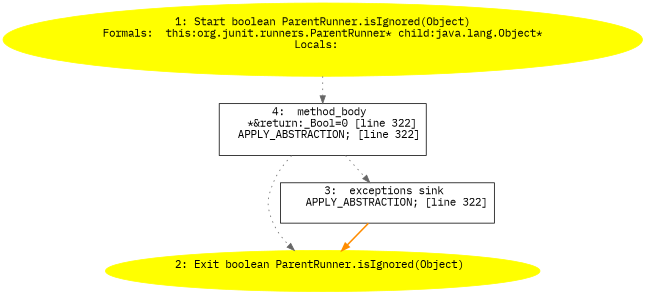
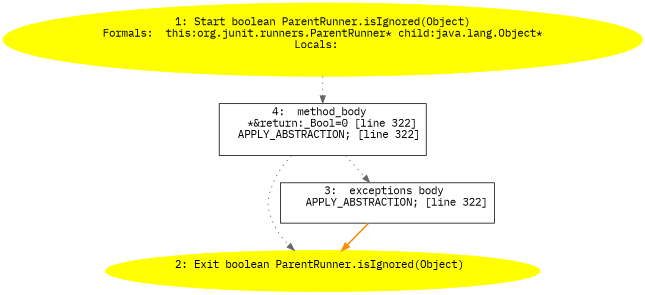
(387, 203) -> (387, 203)
